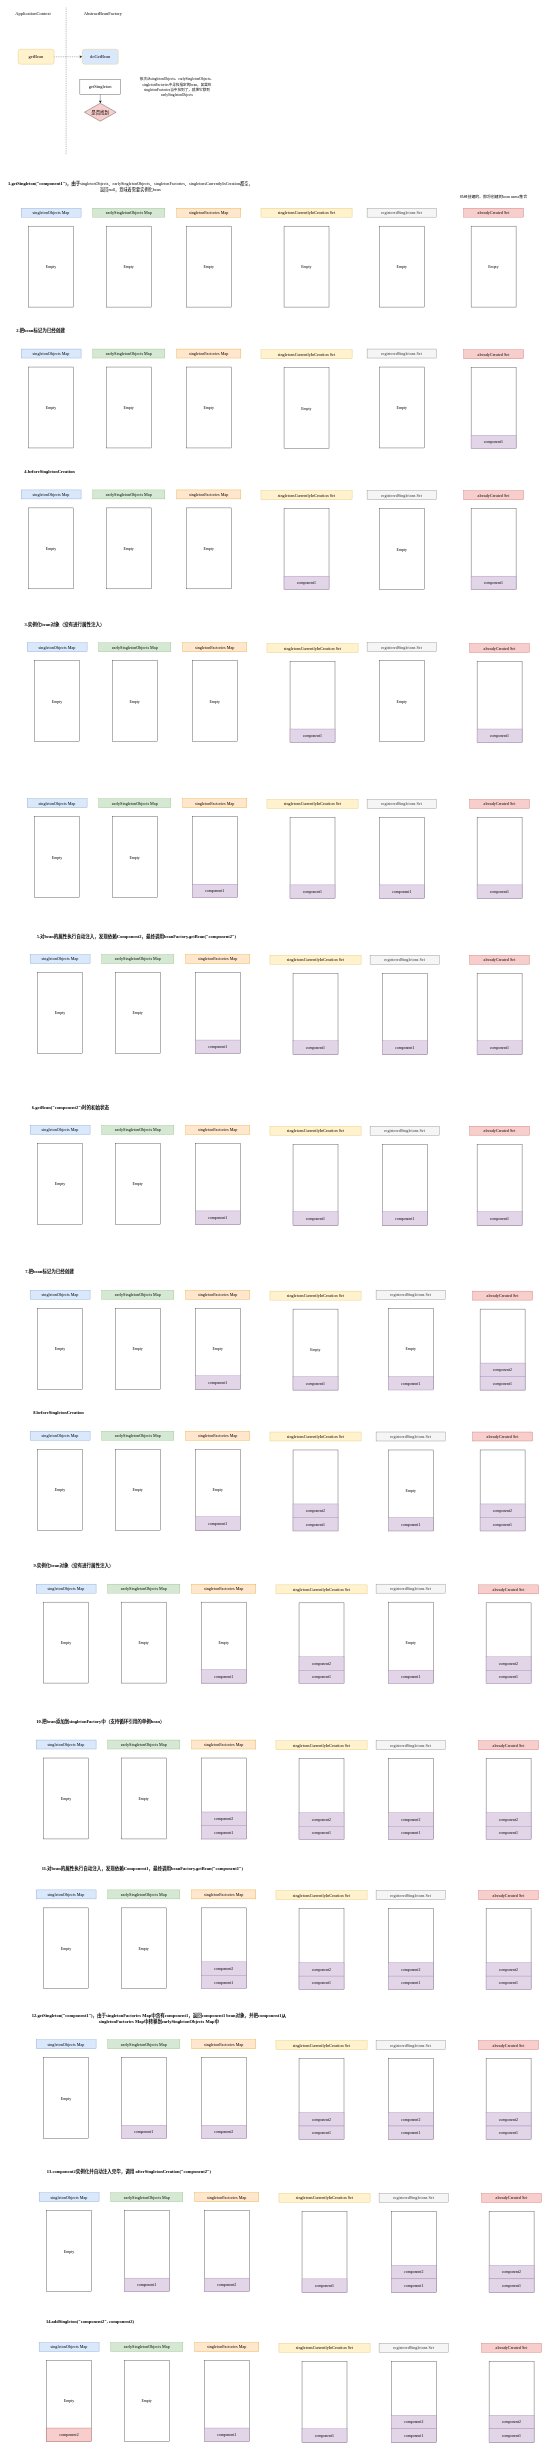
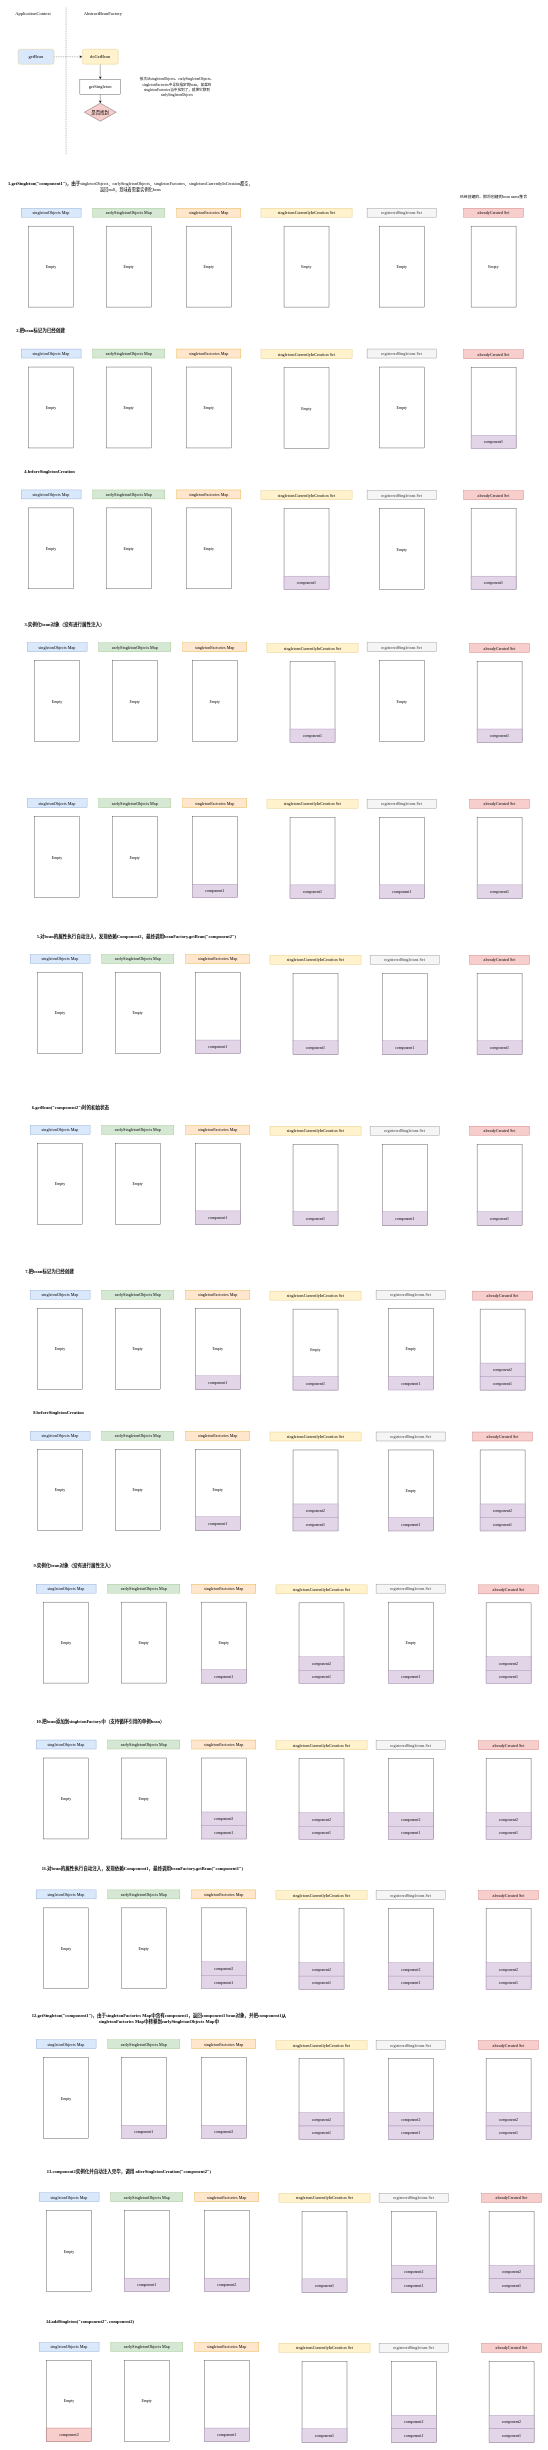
(36, 56) -> (36, 56)
(100, 56) -> (100, 56)
none -> (100, 75)
